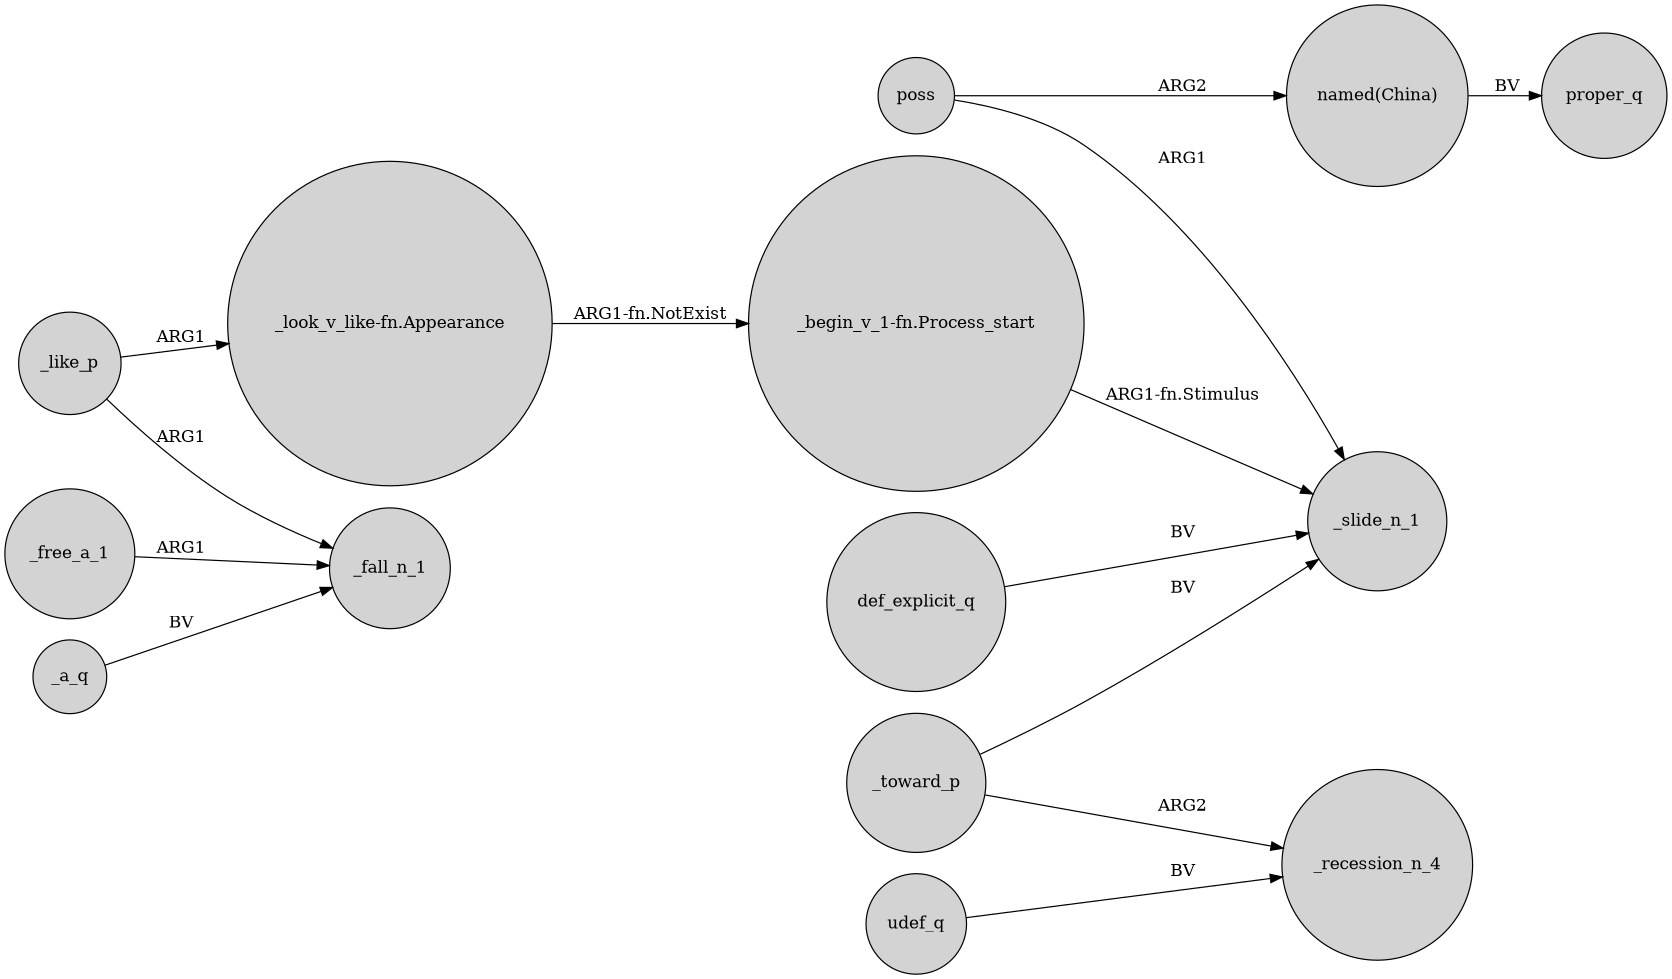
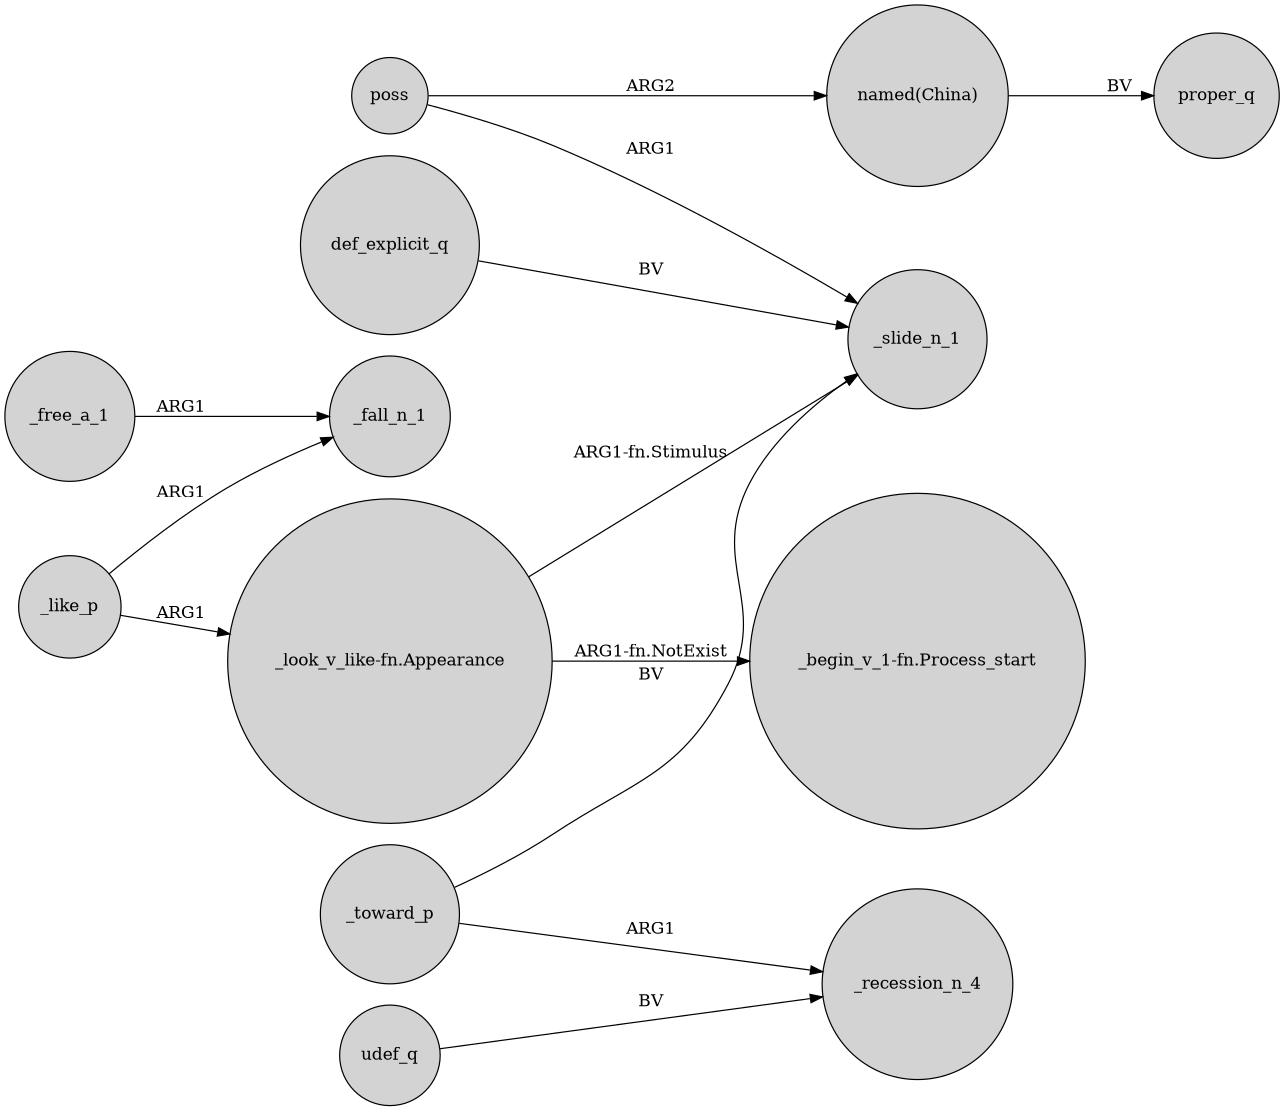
(1186, 439) -> (688, 479)
(70, 677) -> none
(1183, 806) -> (651, 929)
